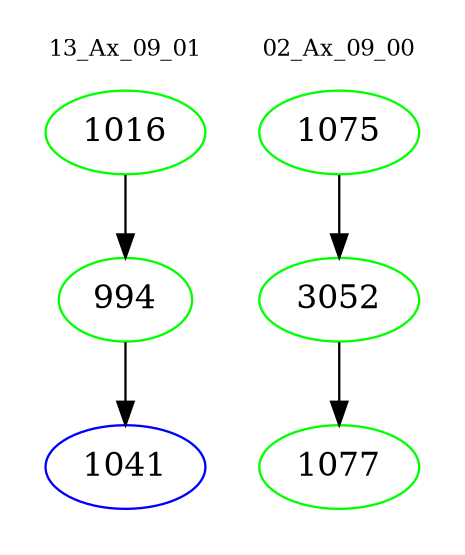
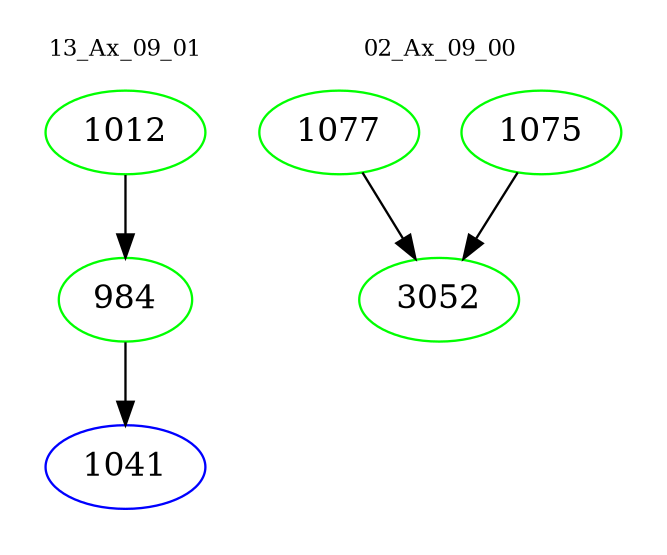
(125, 132) -> (125, 132)
(125, 300) -> (125, 300)
(339, 372) -> (383, 206)
